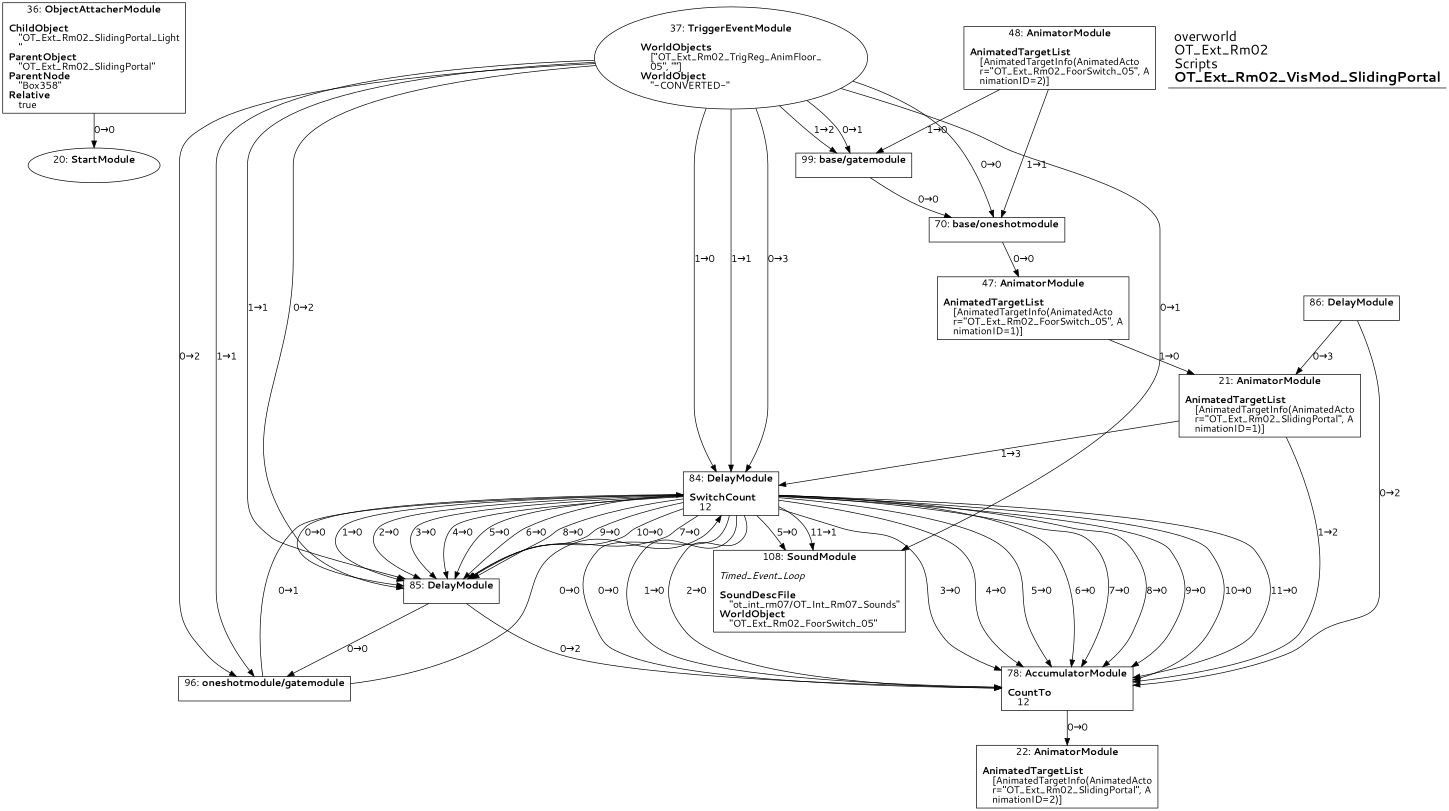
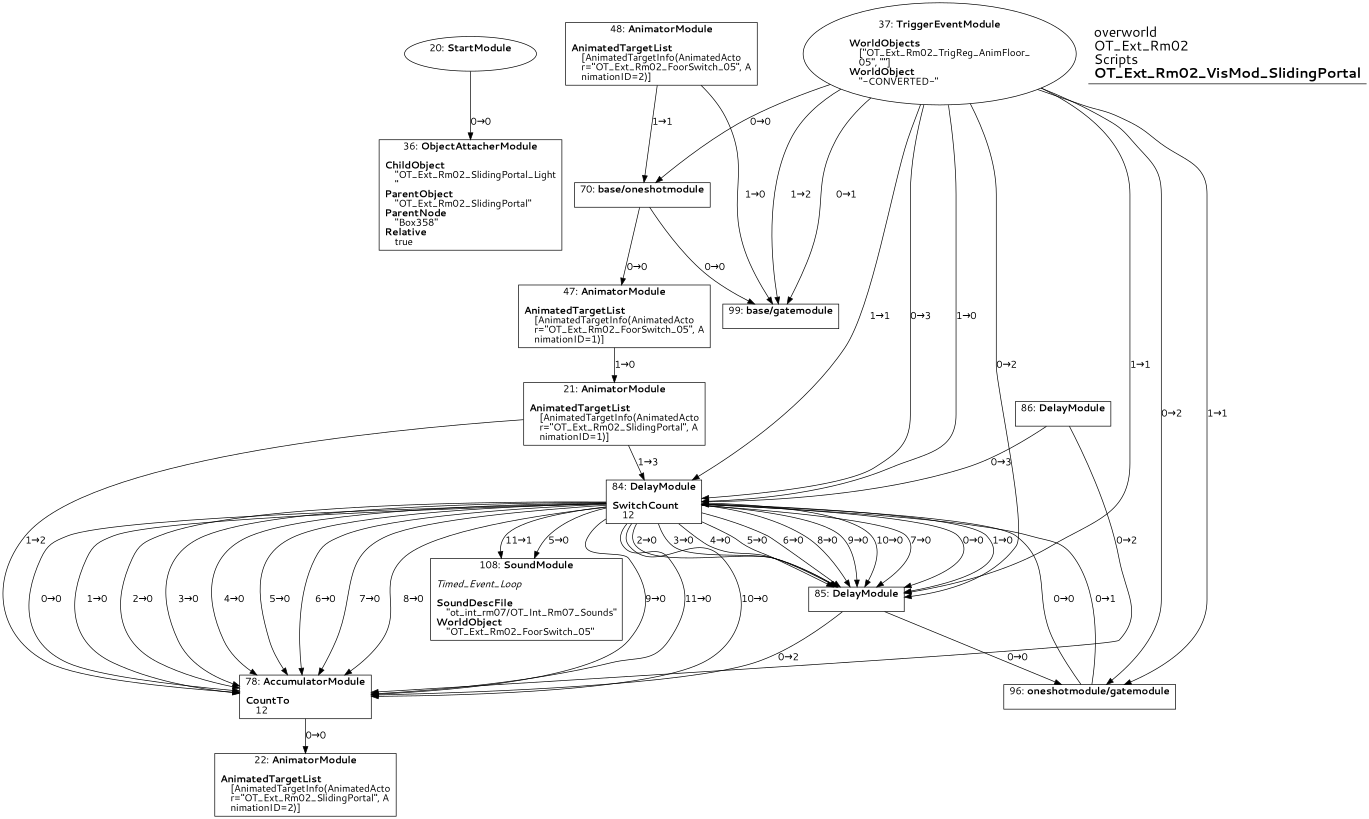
(94, 127) -> (471, 102)
(906, 199) -> (692, 261)
(1160, 278) -> none
(1321, 345) -> (883, 487)
